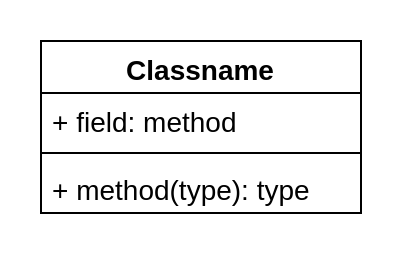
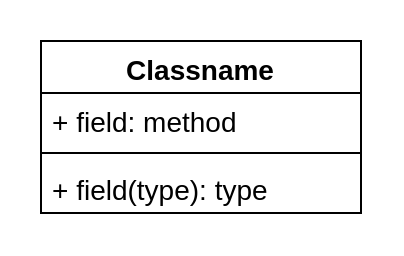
(198, 191) -> (183, 191)
